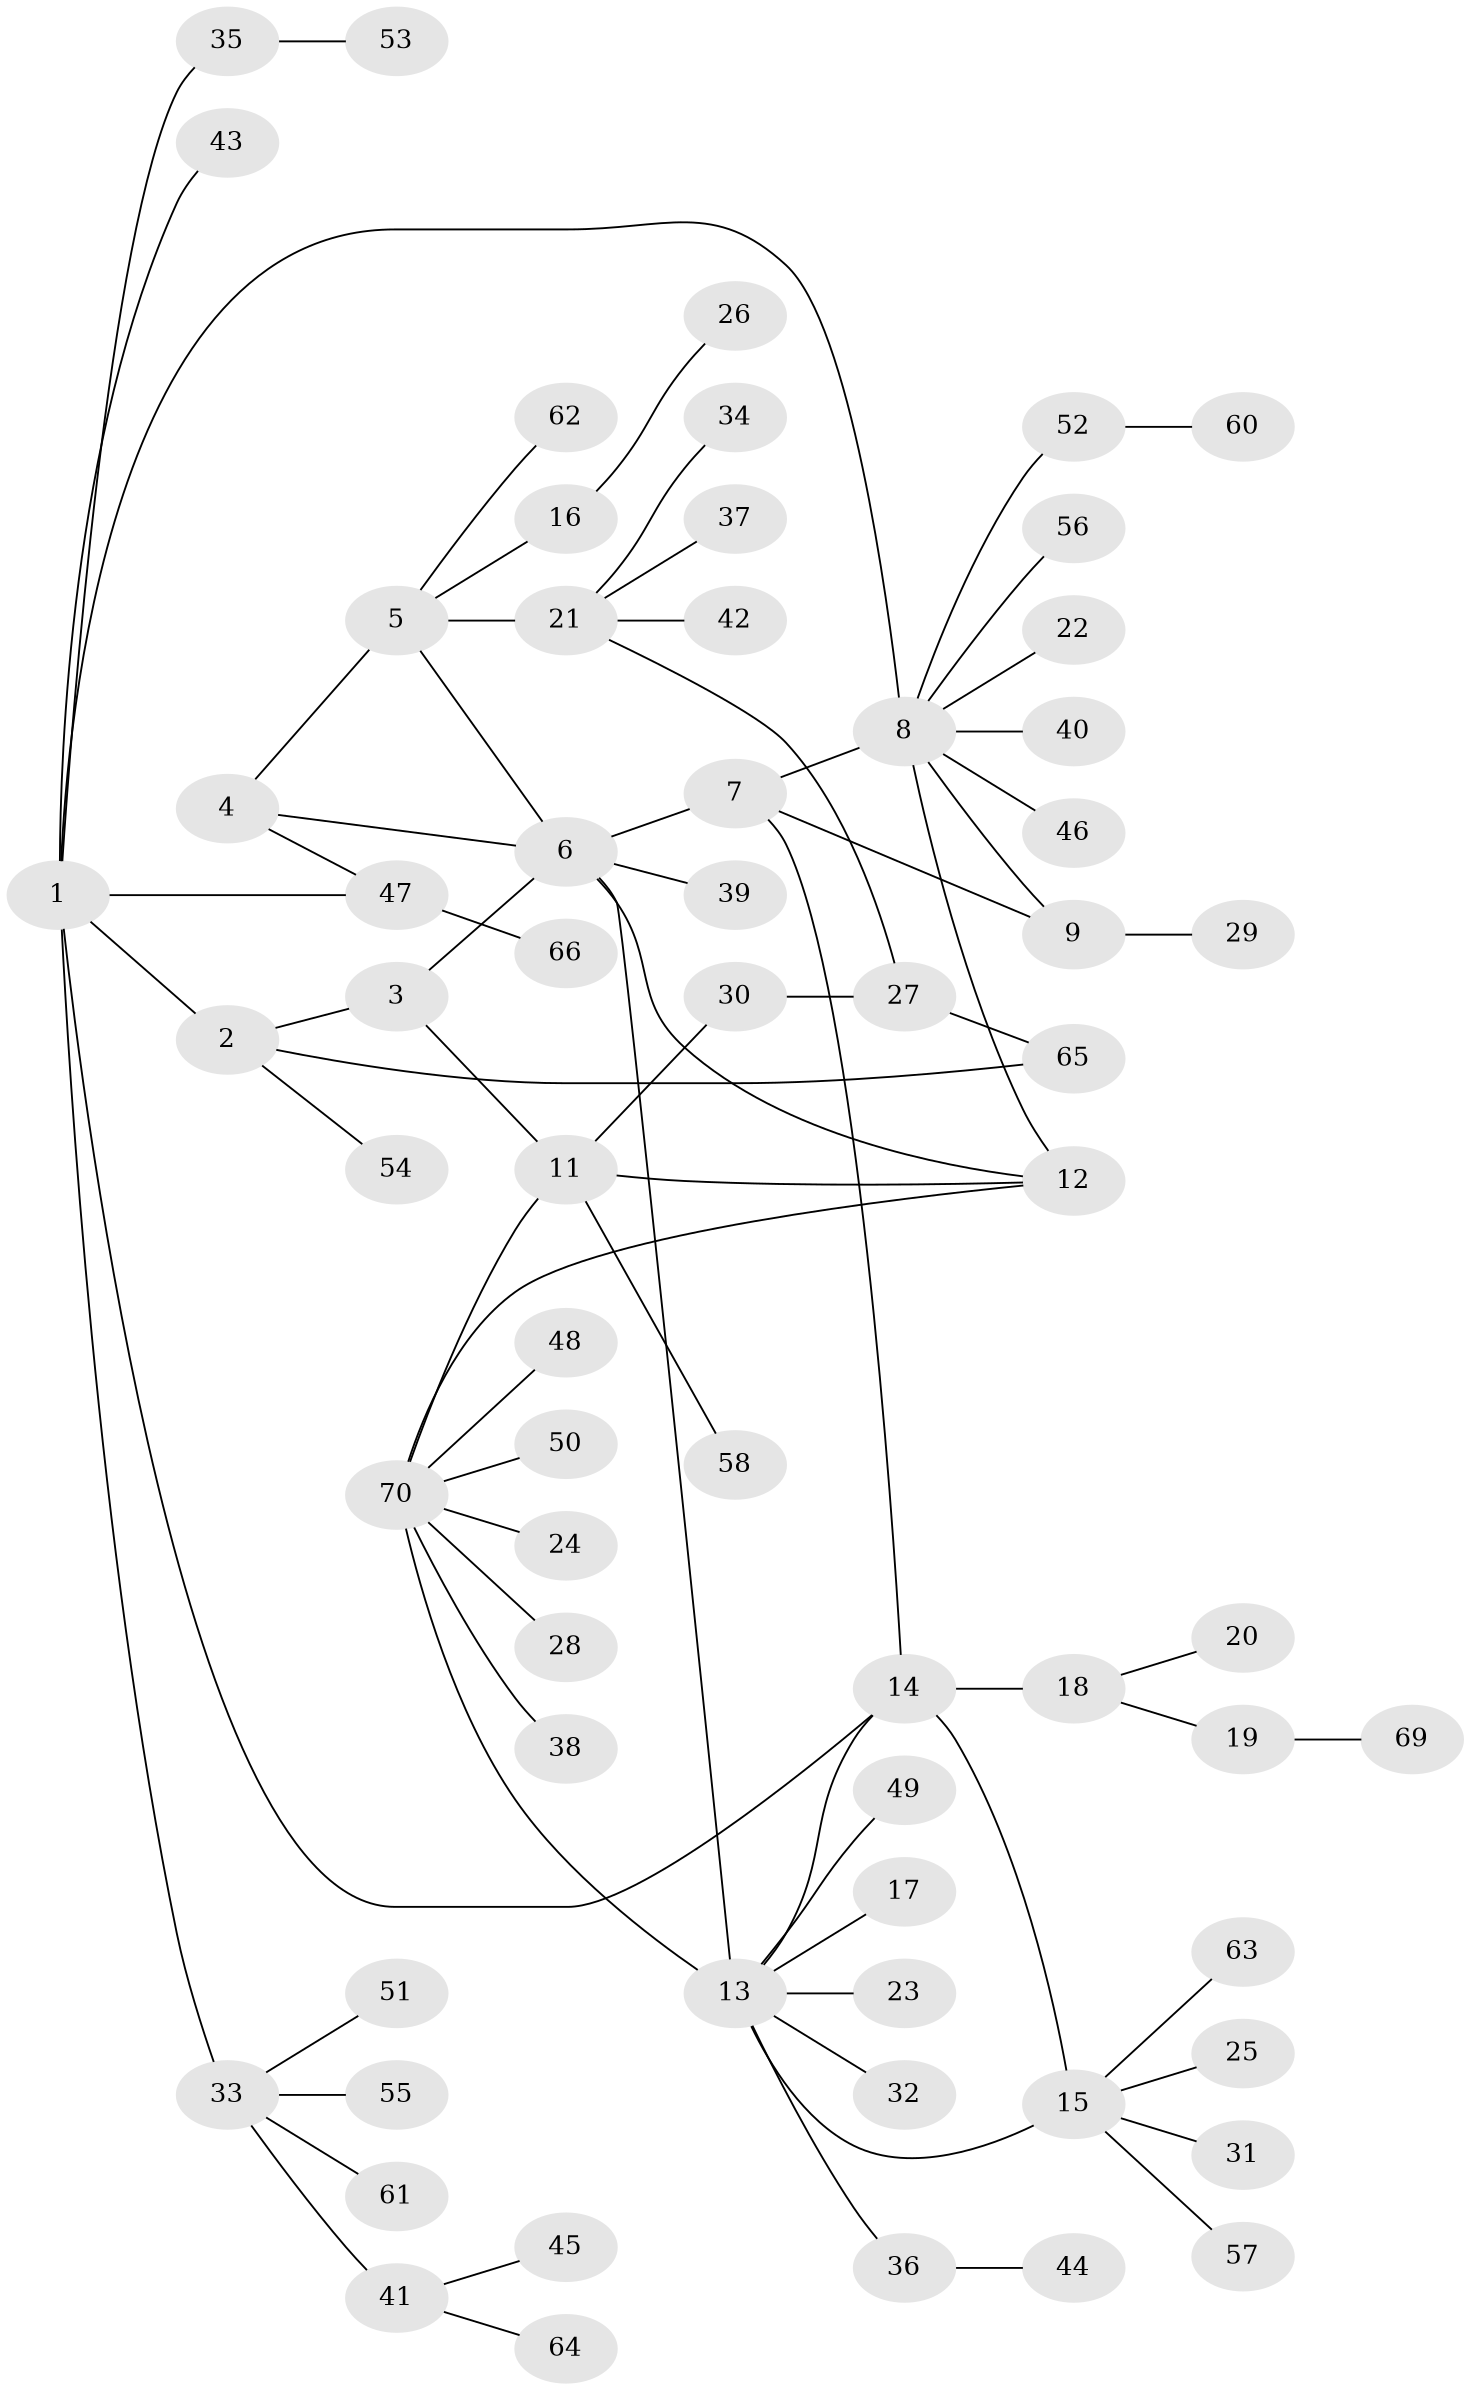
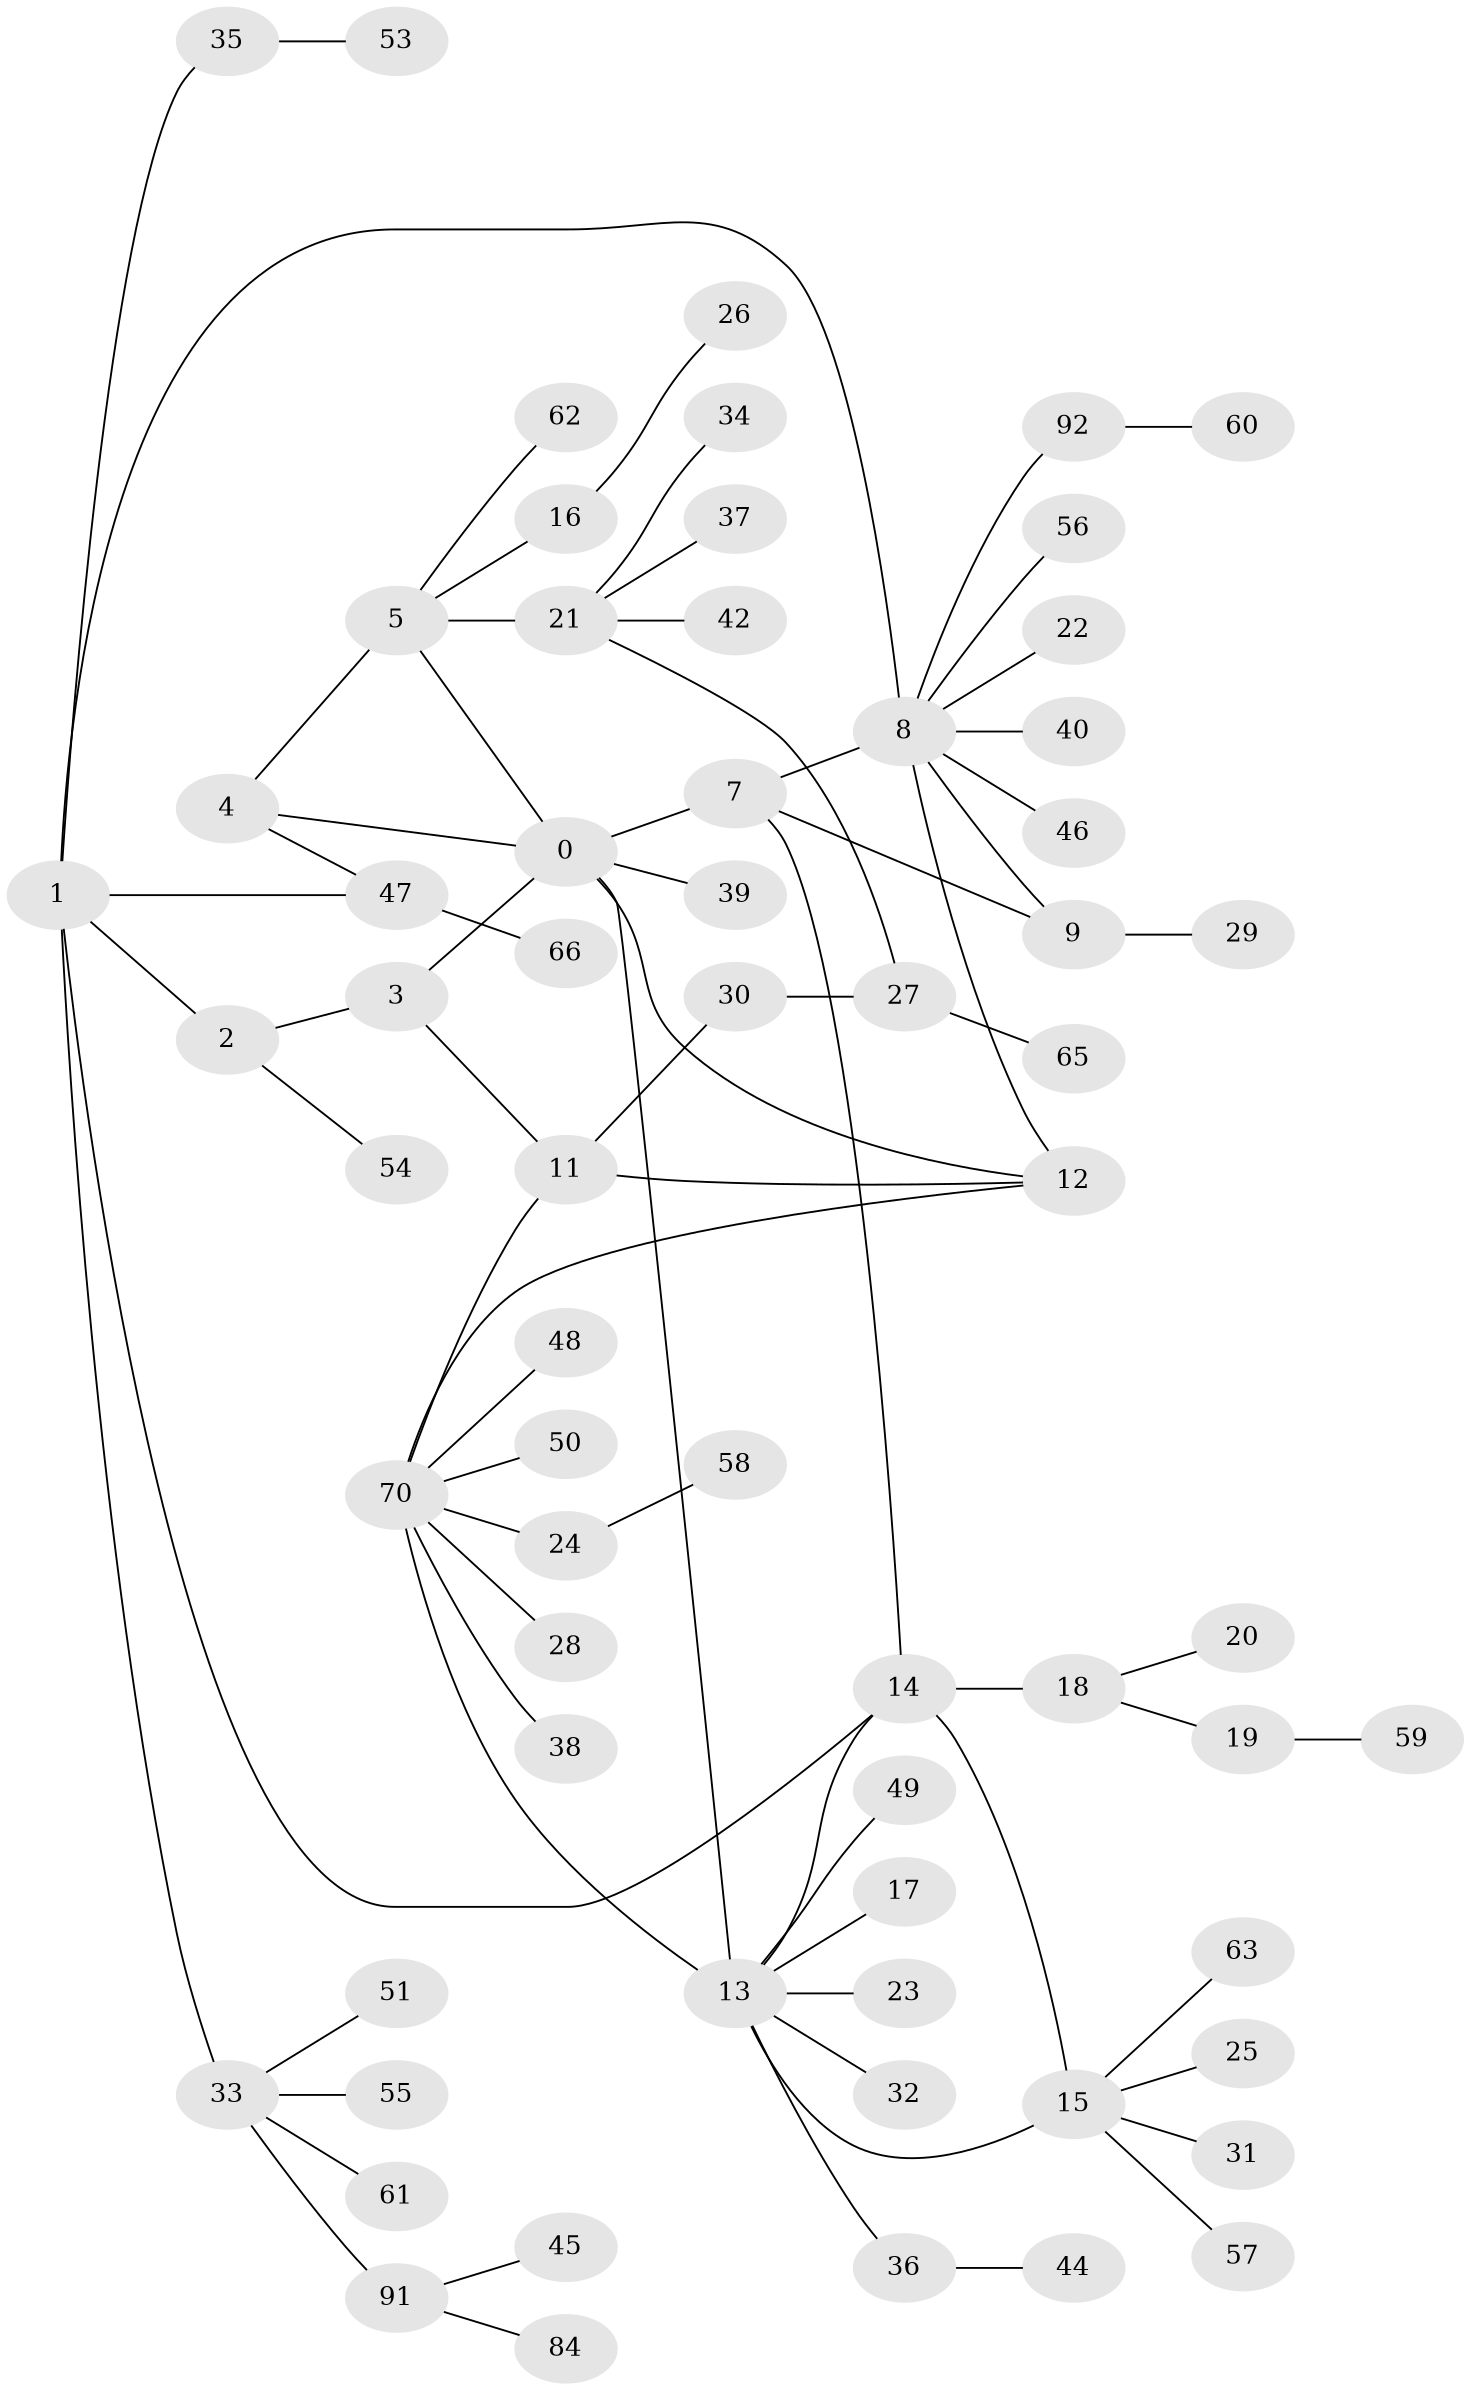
(228, 143) -> none
(1074, 427) -> (1074, 427)
(566, 852) -> (566, 852)
(668, 1083) -> none
(651, 1317) -> (651, 1505)
(1412, 1740) -> (1412, 1740)
(397, 2298) -> (397, 2298)
(566, 2349) -> (566, 2349)
